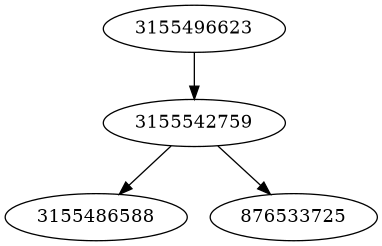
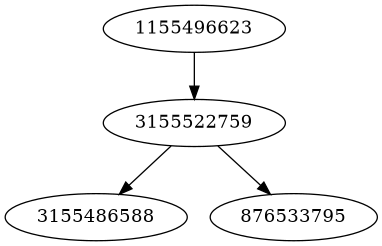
(194, 29) -> (194, 29)
(194, 123) -> (194, 123)
(294, 217) -> (294, 217)
